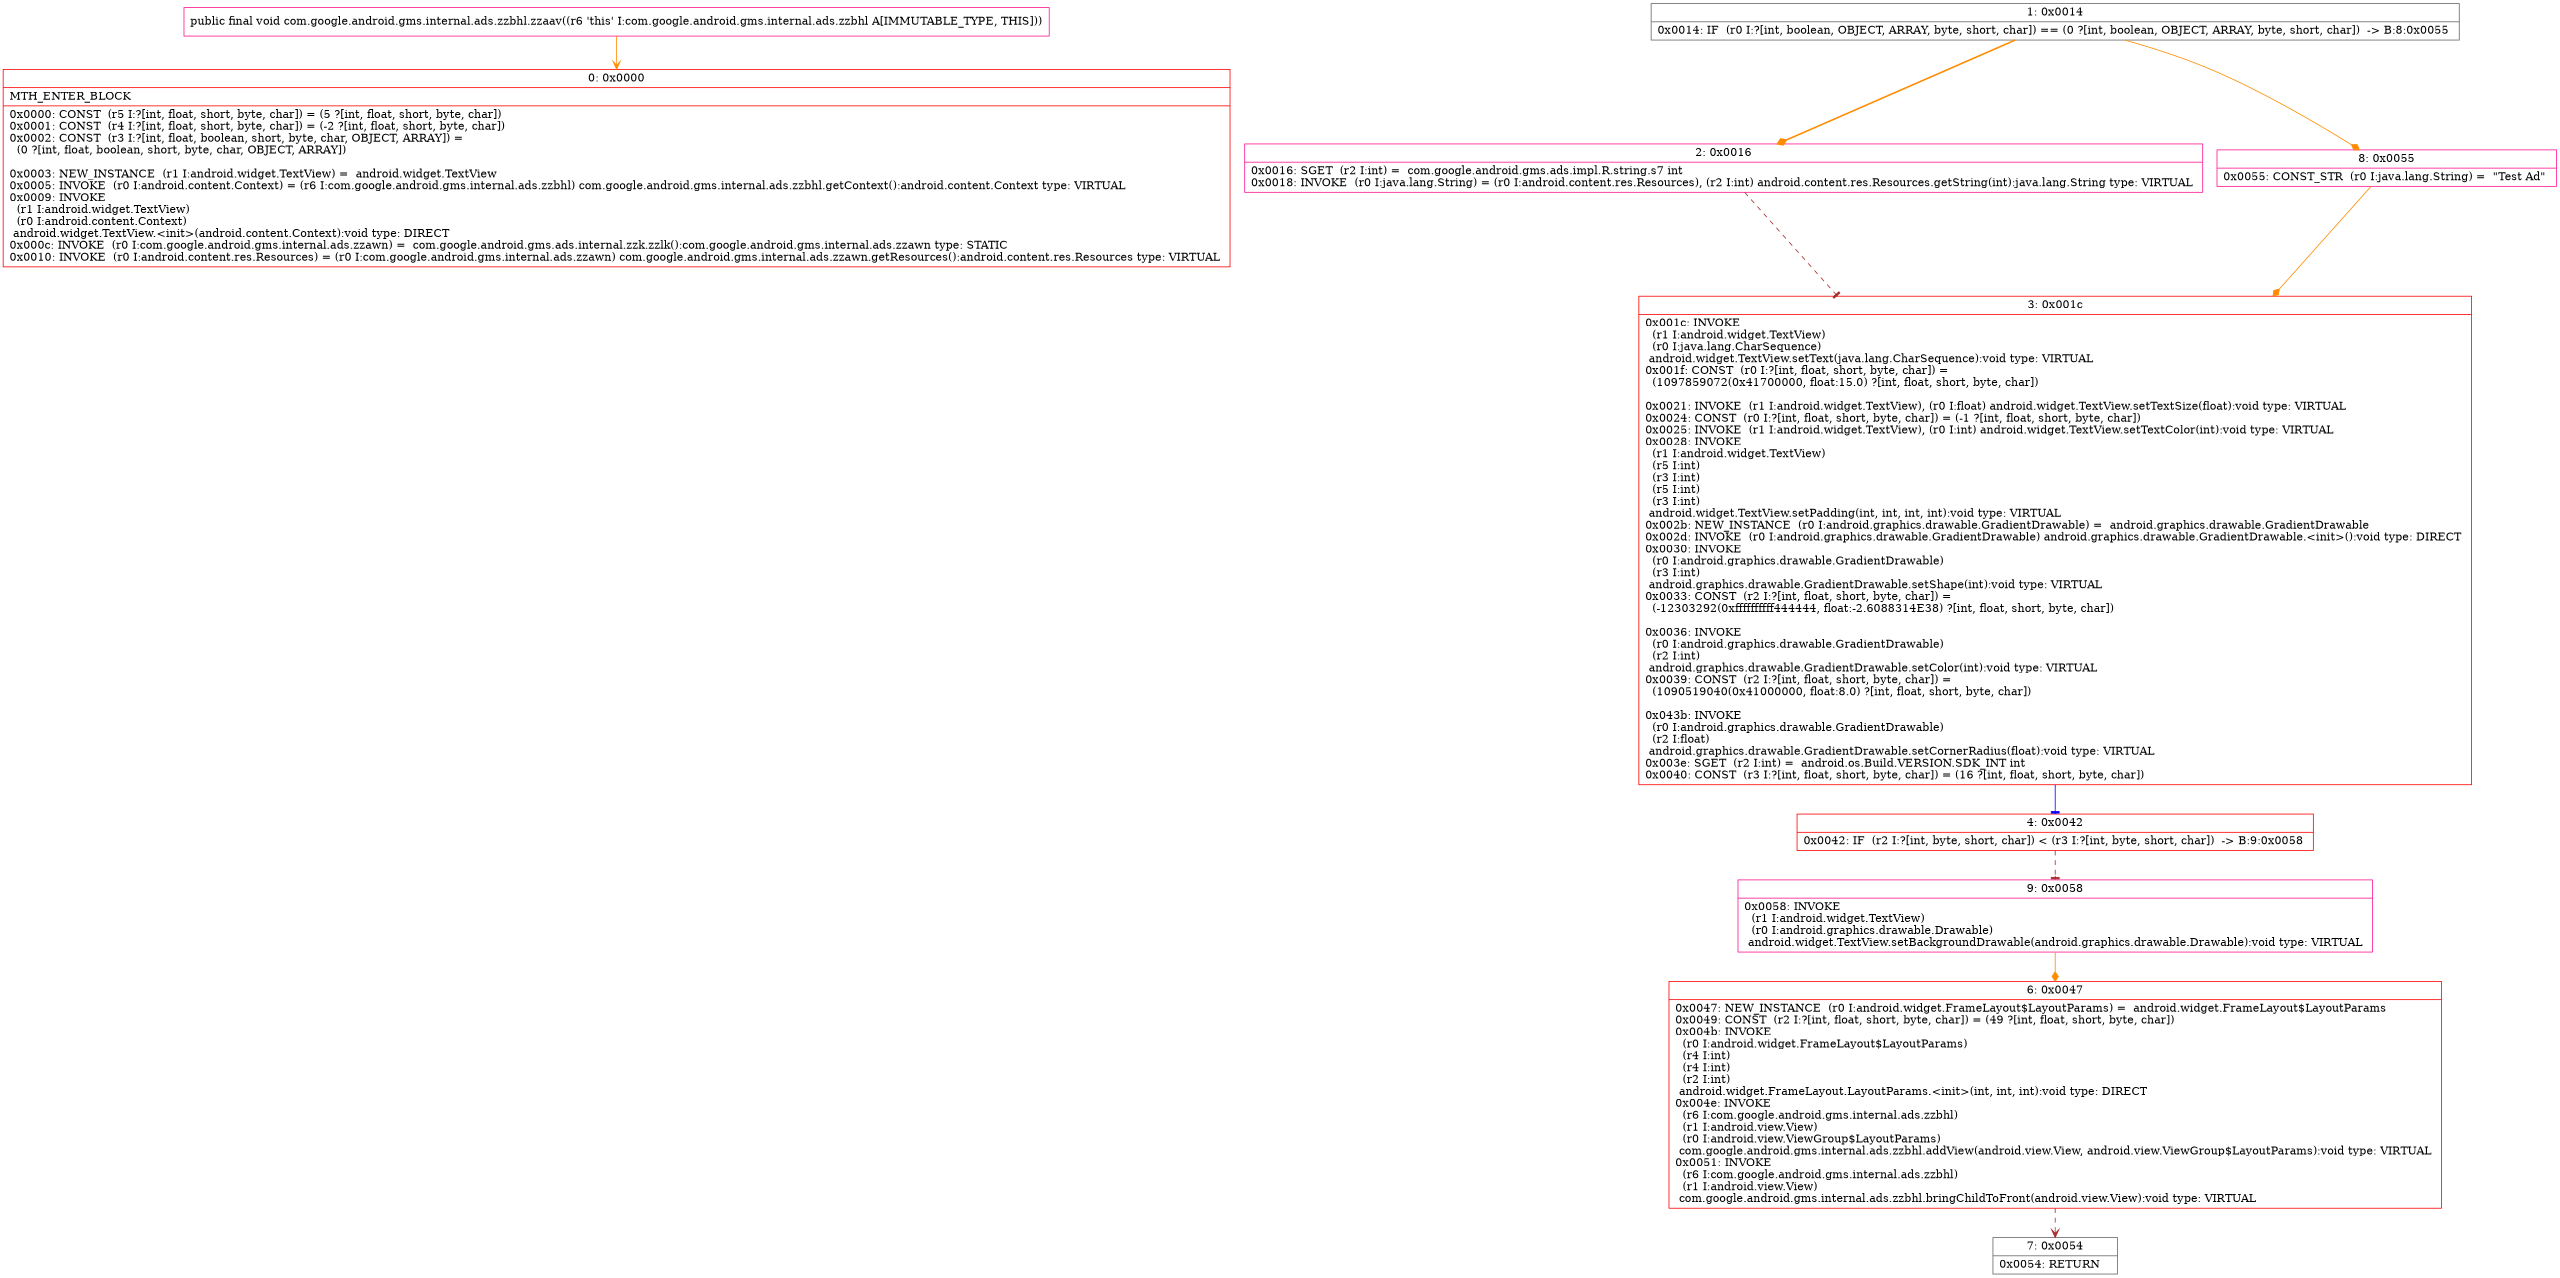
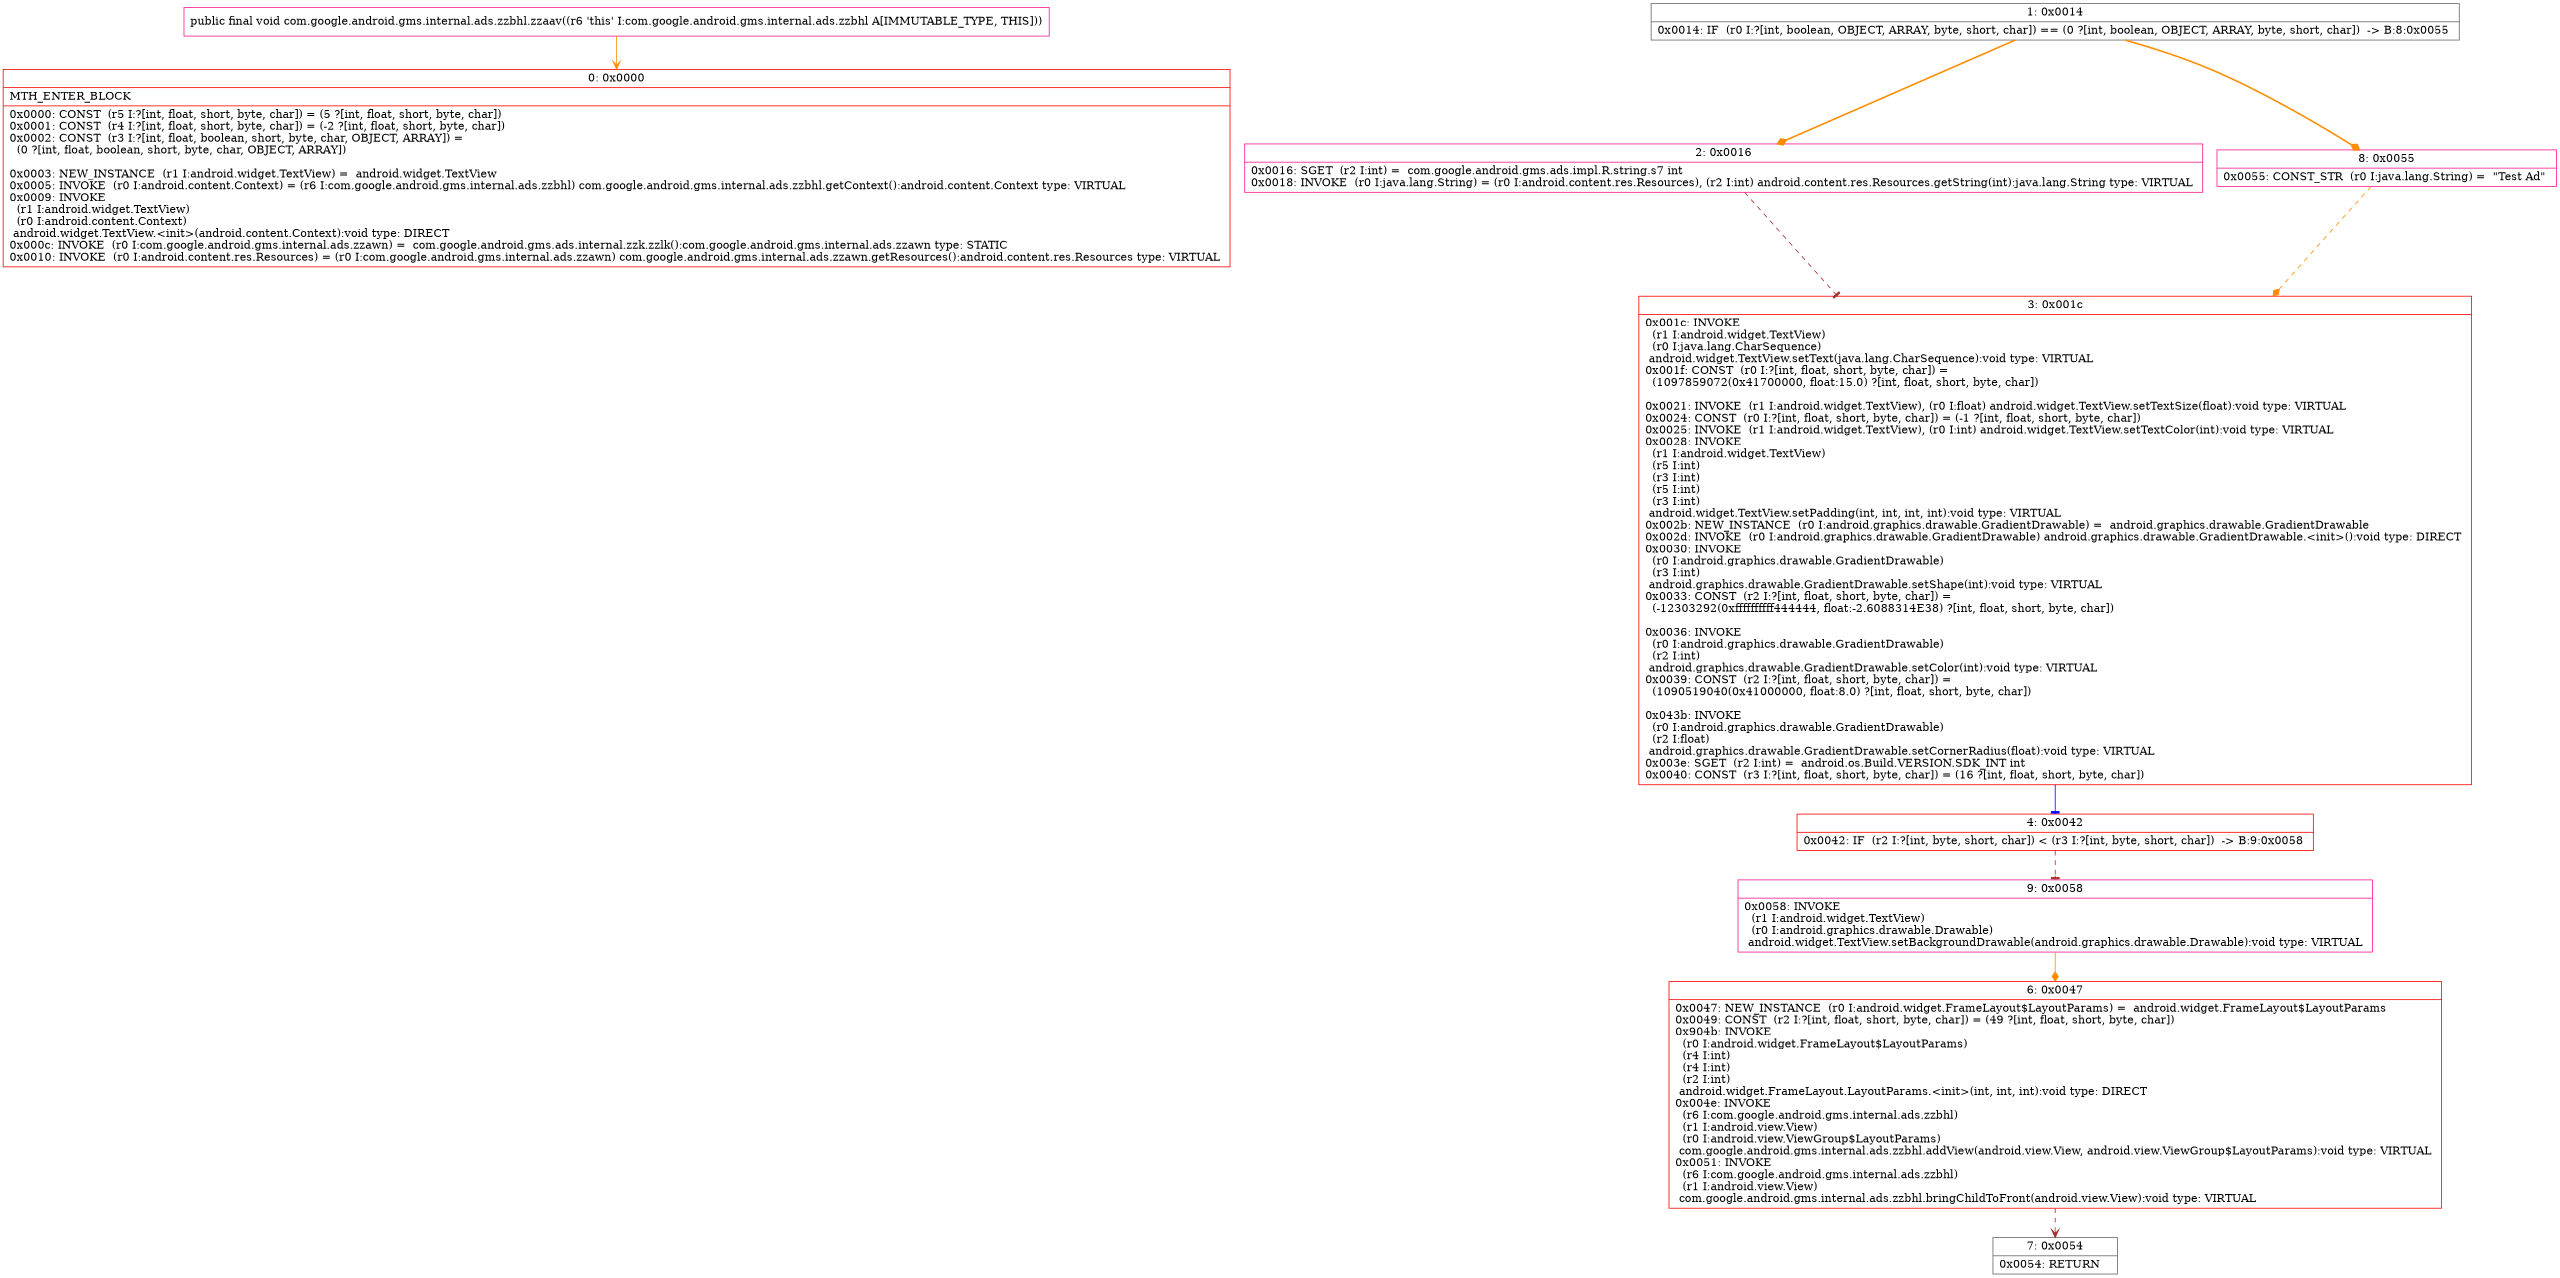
(2242, 84) -> (2242, 84)
(2325, 238) -> (2325, 238)
(1727, 1032) -> (1727, 1032)
